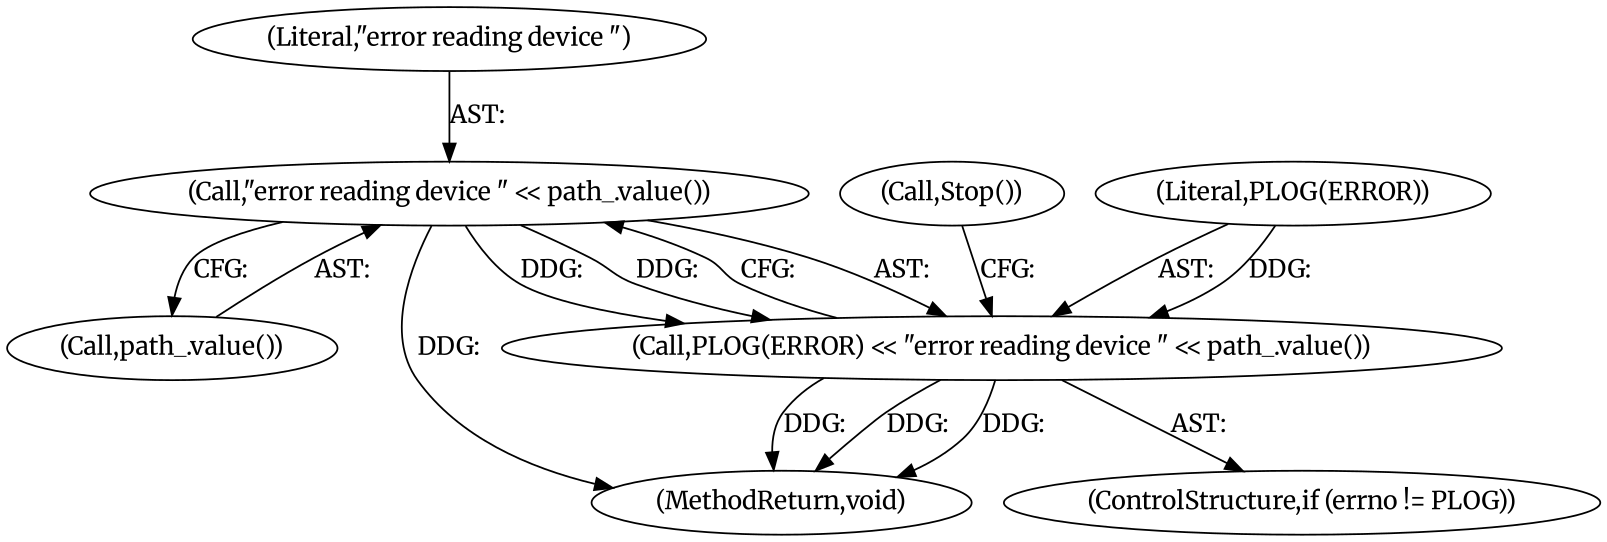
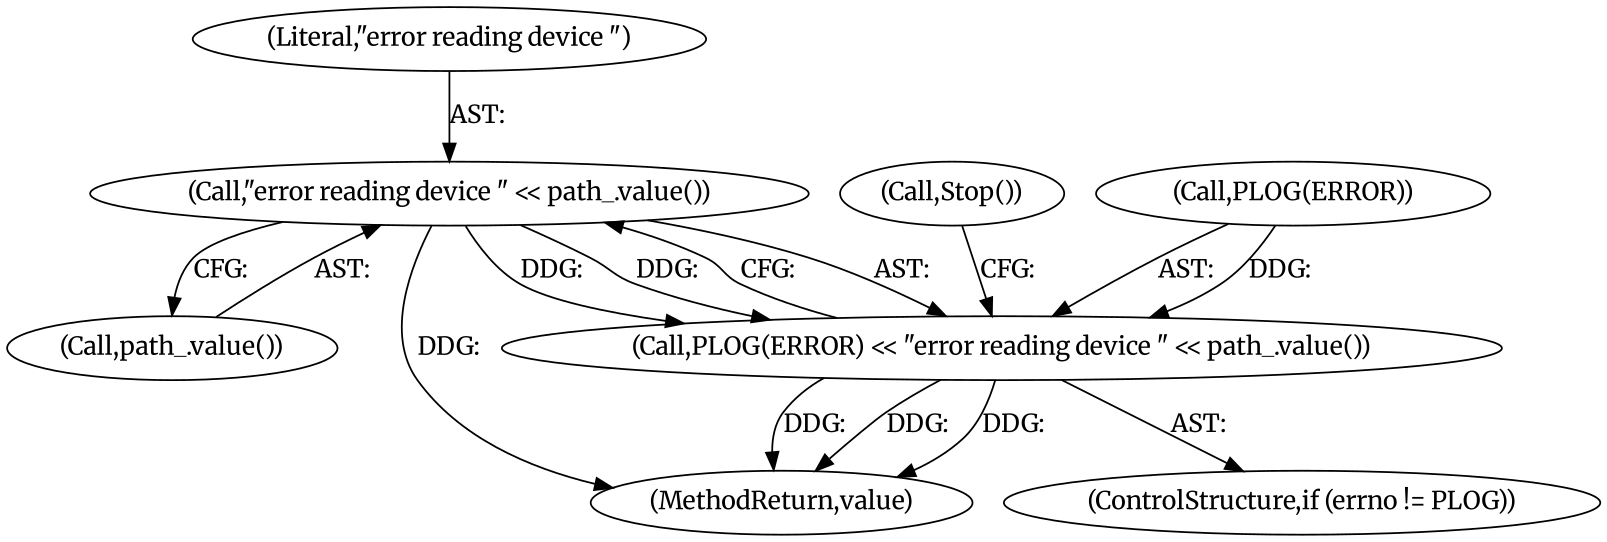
(1293, 194) -> (1293, 194)
(782, 503) -> (782, 503)
